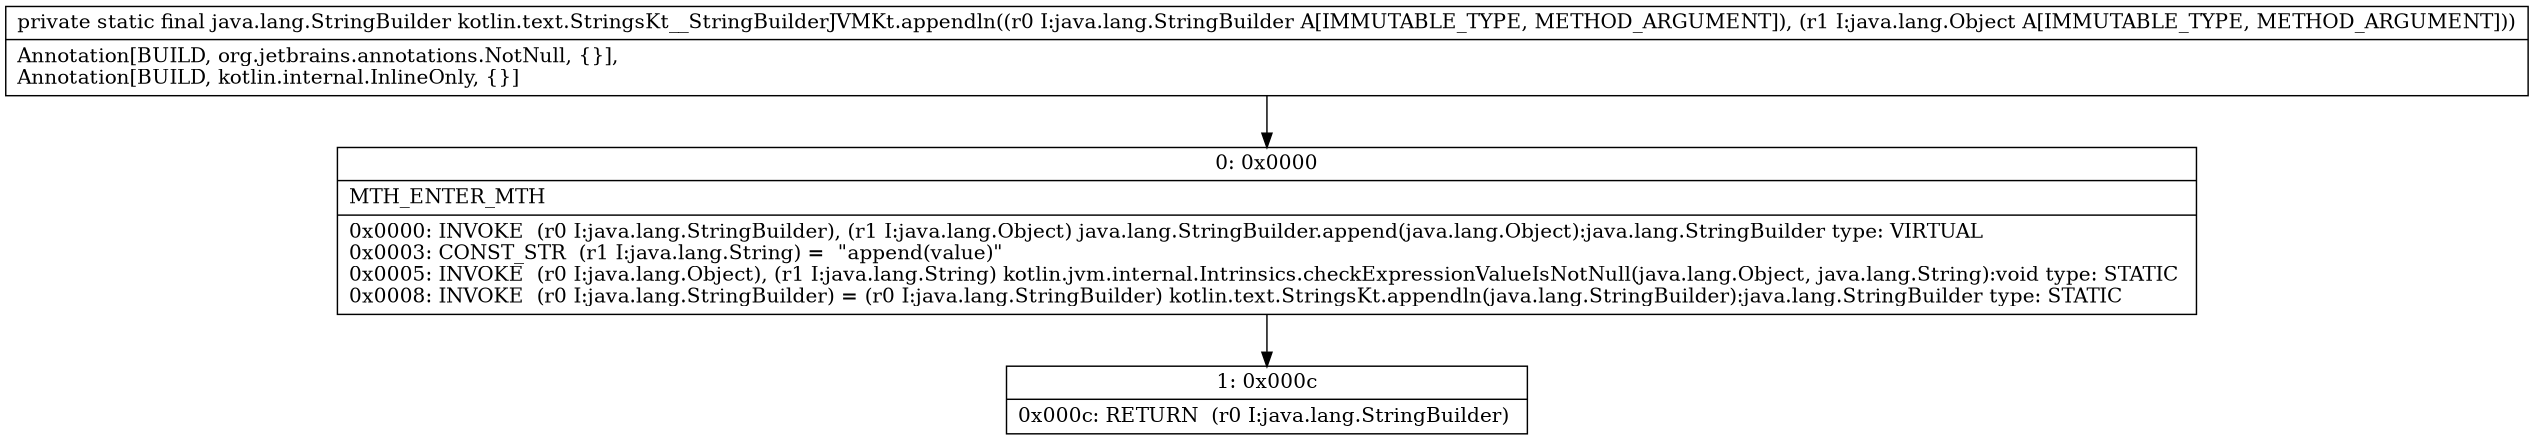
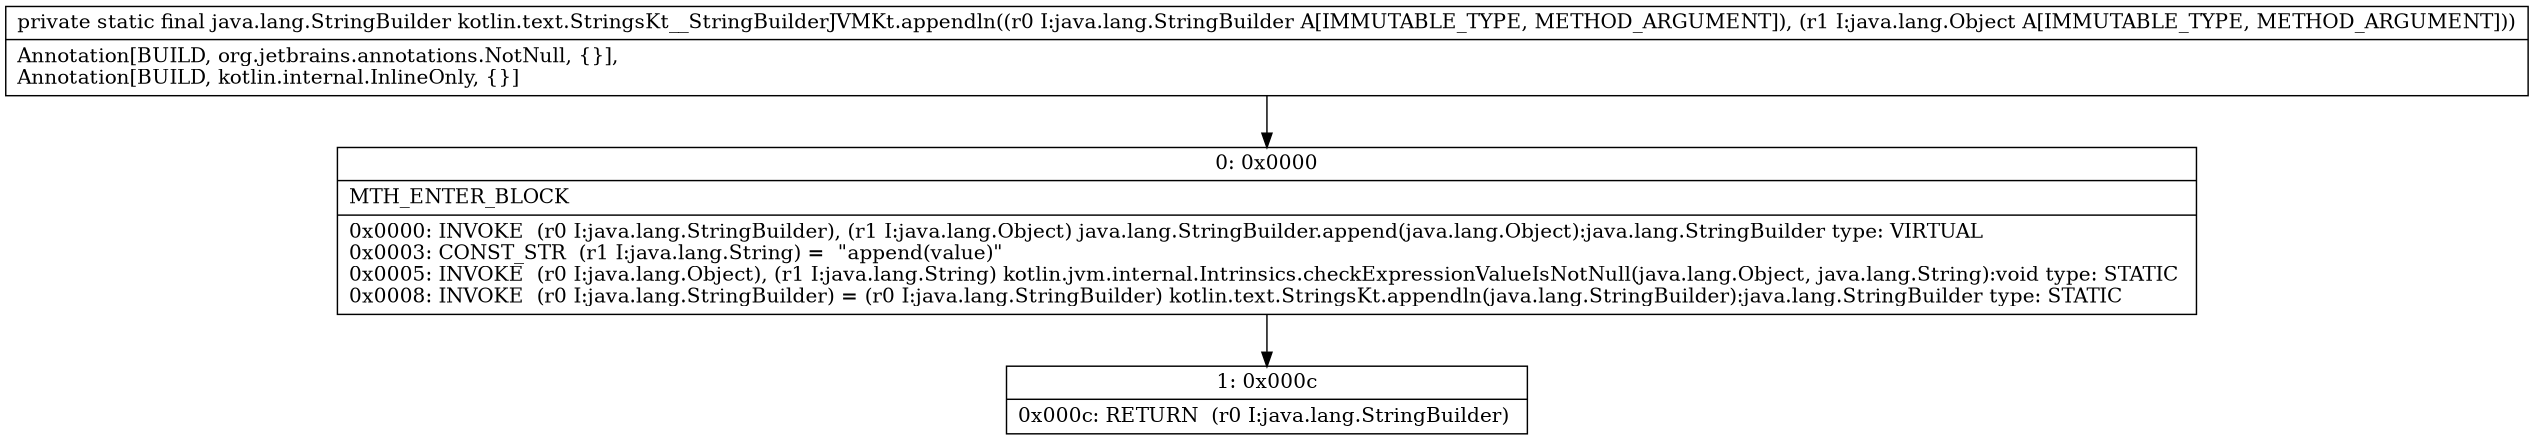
(447, 197) -> (460, 197)
